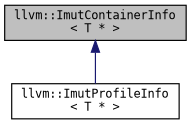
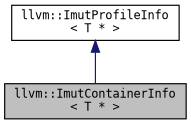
(95, 68) -> (95, 68)
